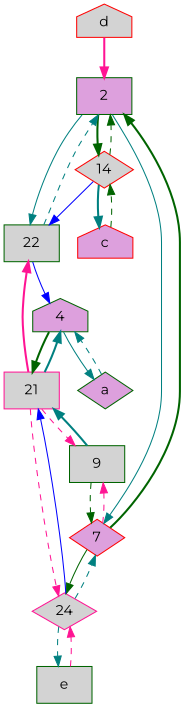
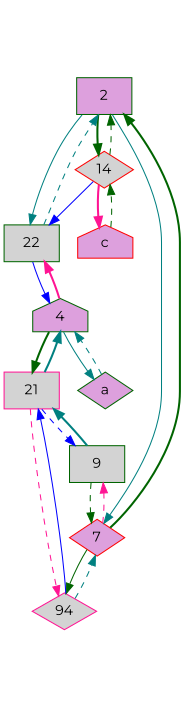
(104, 22) -> none
(98, 201) -> (98, 201)
(23, 322) -> (55, 285)
(55, 424) -> (55, 424)
(64, 611) -> (64, 611)
(64, 685) -> none
